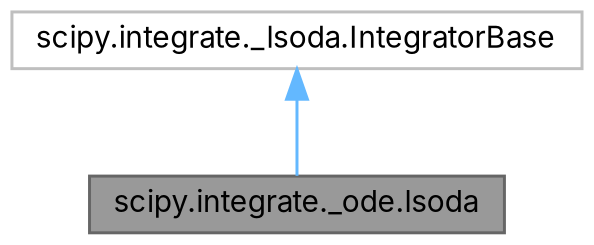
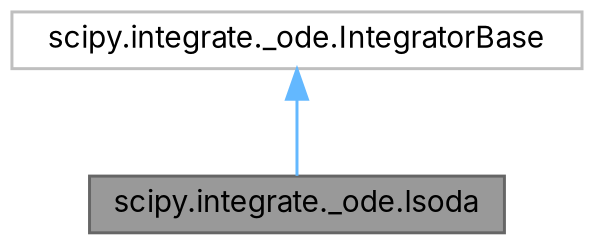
(297, 40) -> (297, 40)
